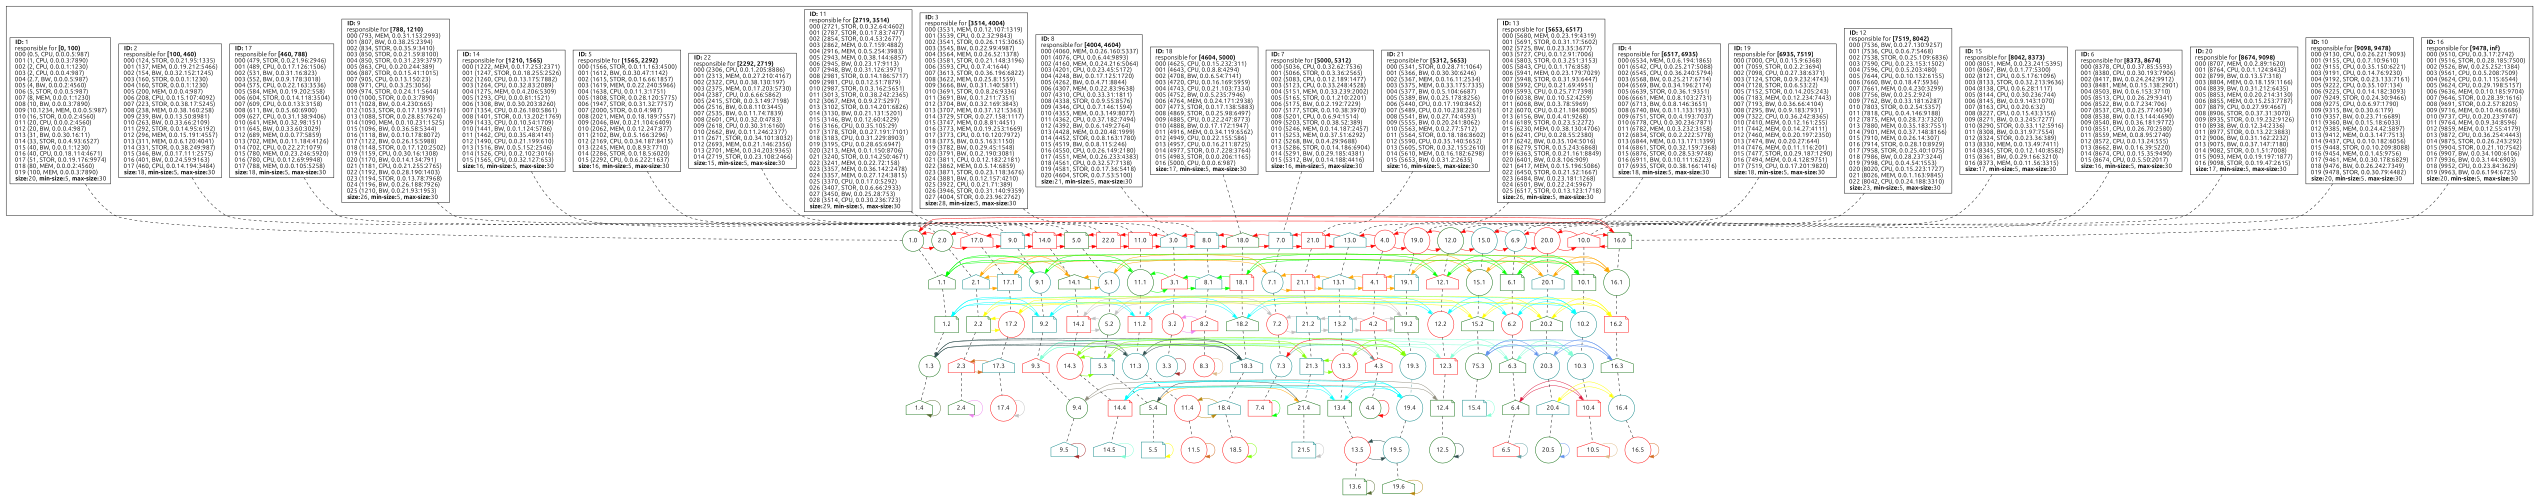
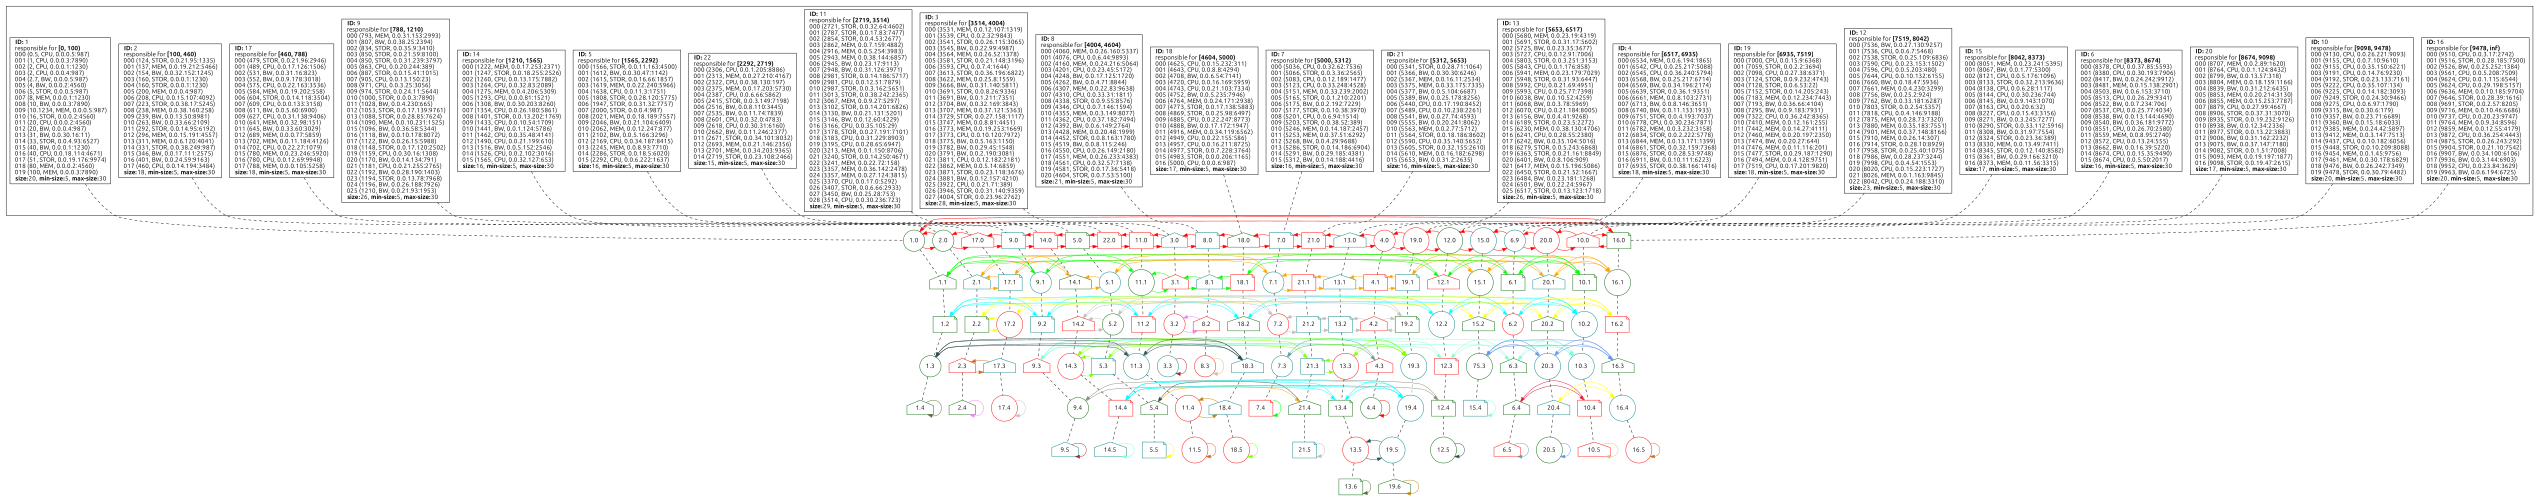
(1079, 324) -> (1078, 324)
(1441, 324) -> (1442, 324)
(1333, 339) -> (1334, 339)
